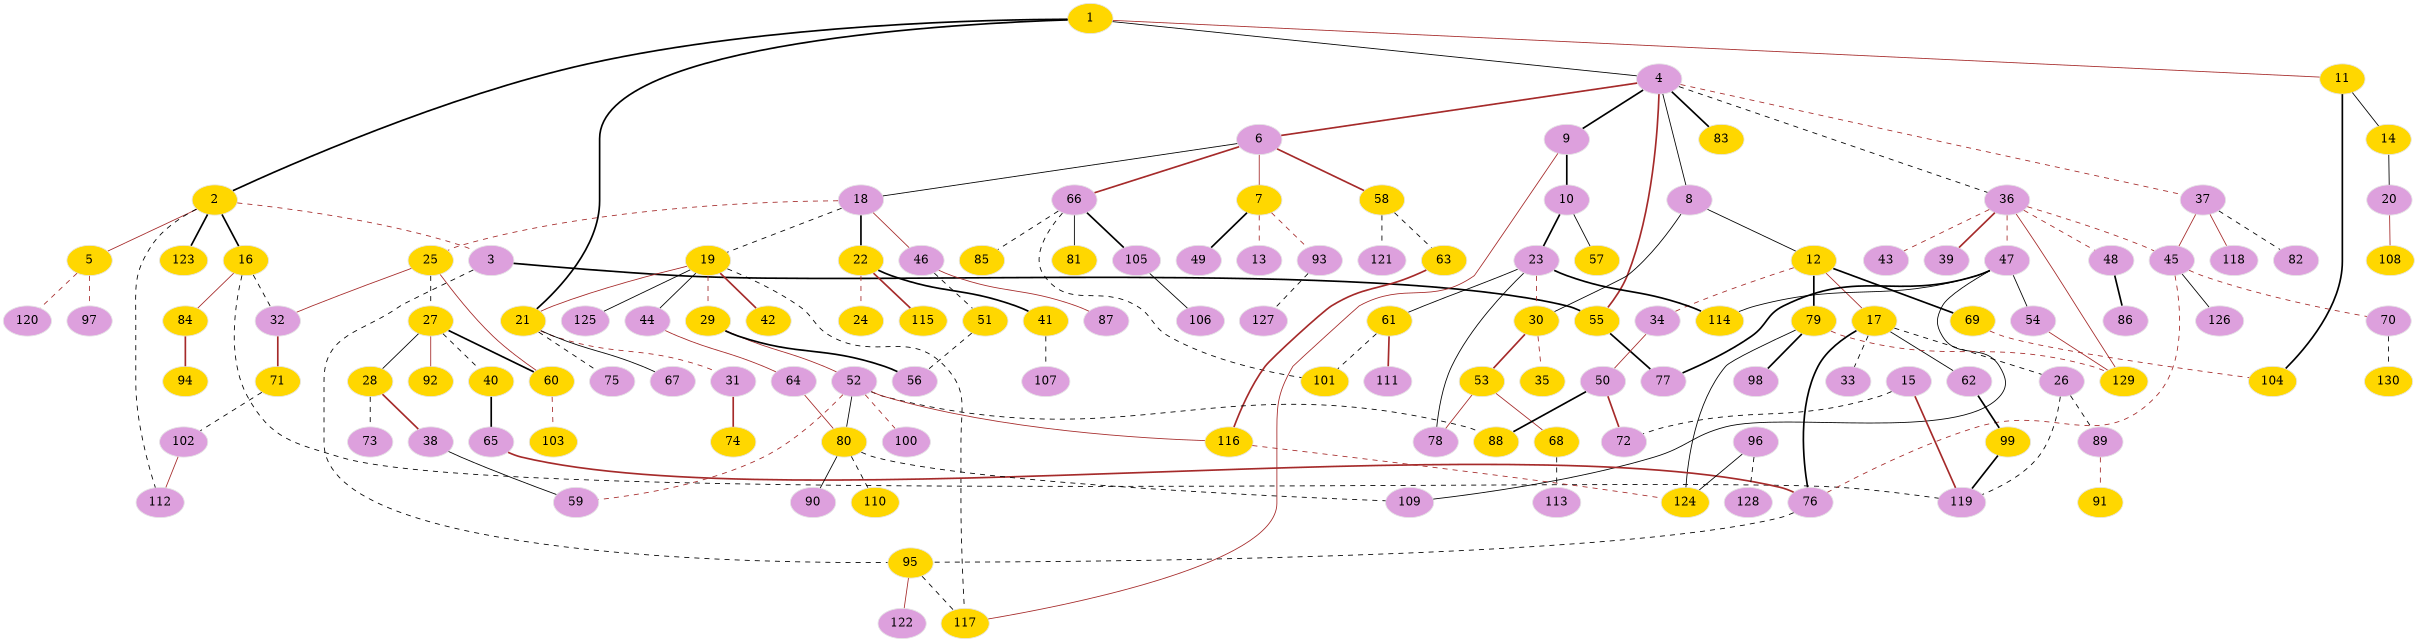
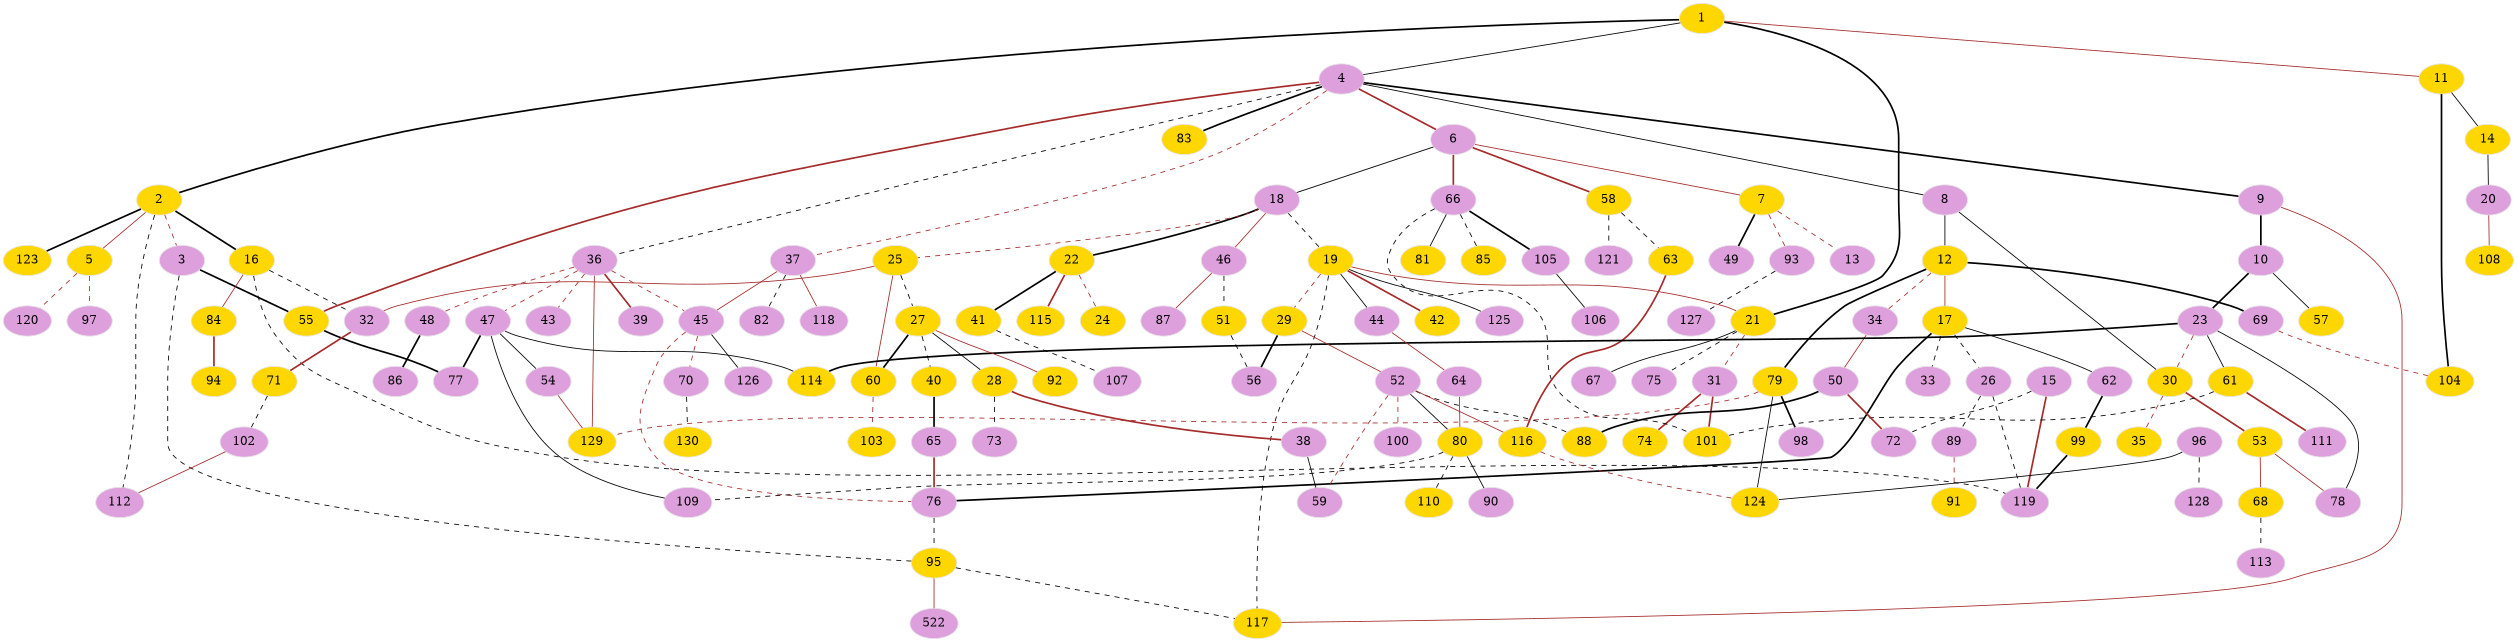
(1973, 321) -> (2261, 321)
none -> (1710, 417)
(902, 623) -> (934, 623)
